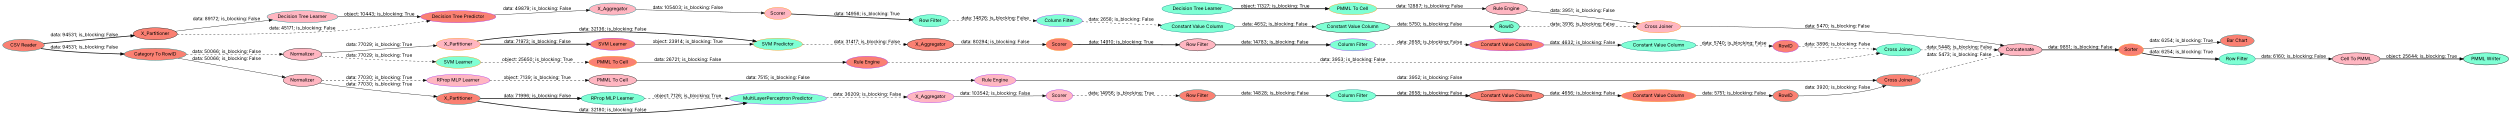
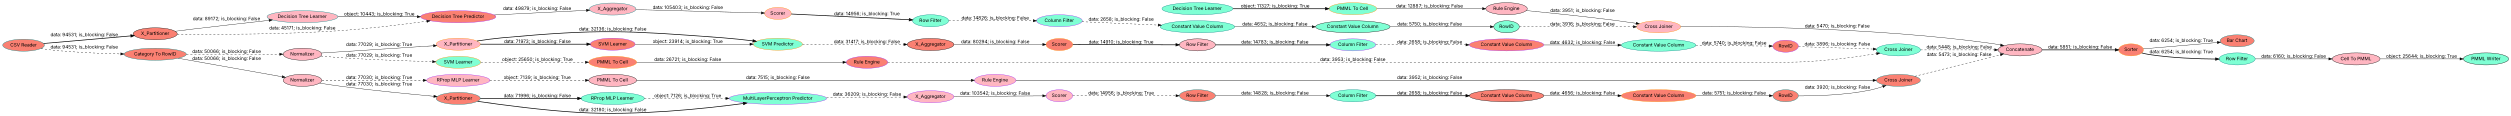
(2080, 47) -> (2080, 47)
(81, 52) -> (81, 52)
(2420, 59) -> (2420, 59)
